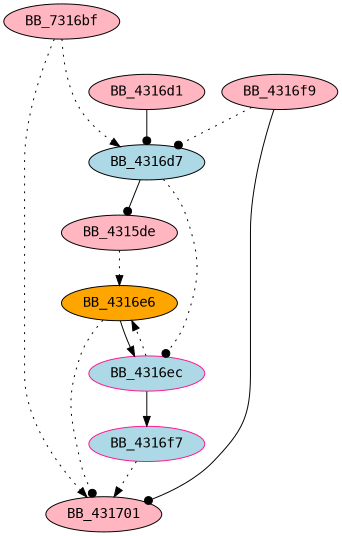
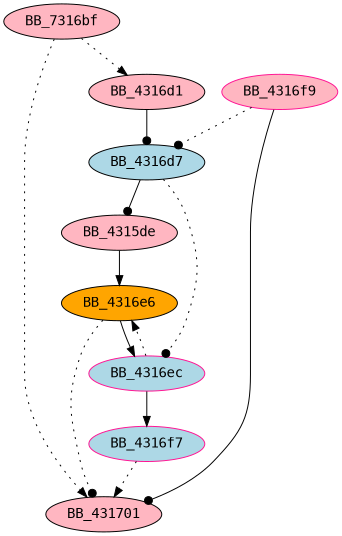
(280, 92) -> (280, 92)
(74, 97) -> (100, 54)
(119, 263) -> (119, 263)
